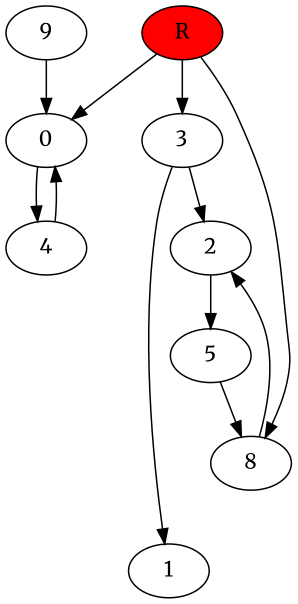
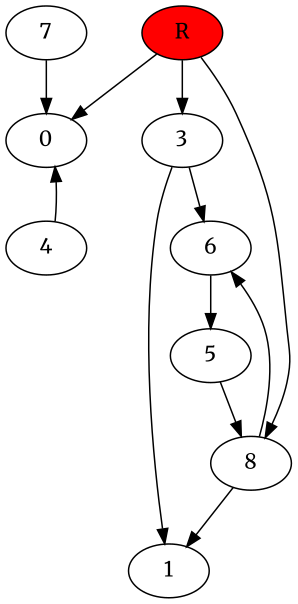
(46, 33) -> (46, 33)
(36, 187) -> none
(211, 248) -> (211, 248)
none -> (215, 511)
